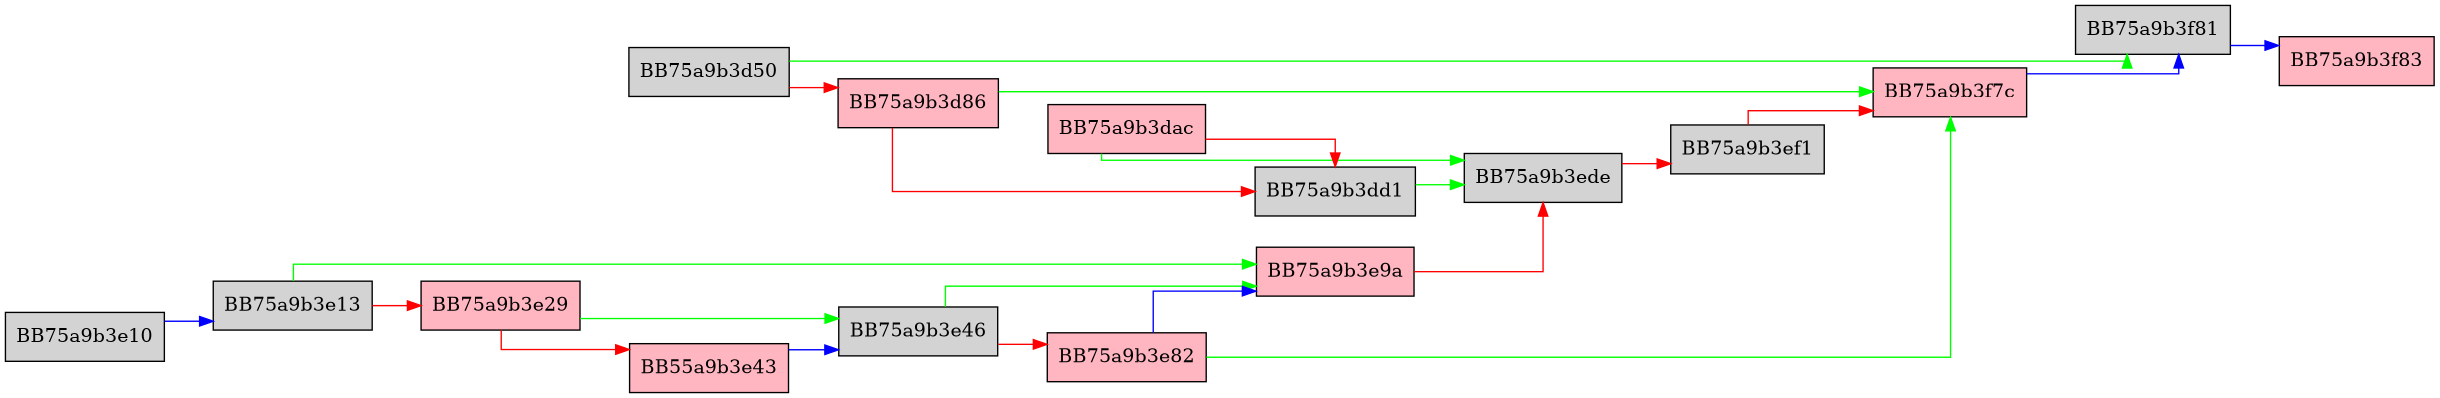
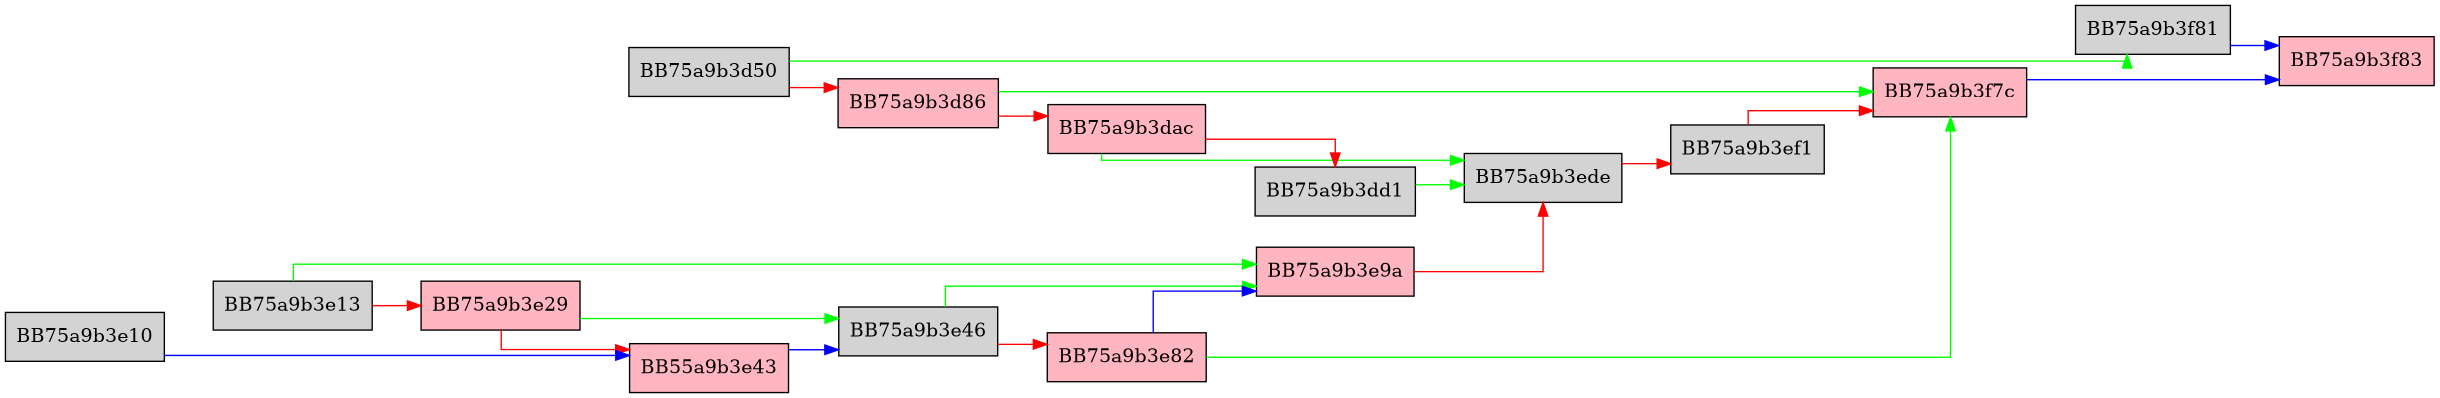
(2106, 74) -> (2146, 80)
(1035, 192) -> (1016, 116)
(182, 321) -> (390, 355)
